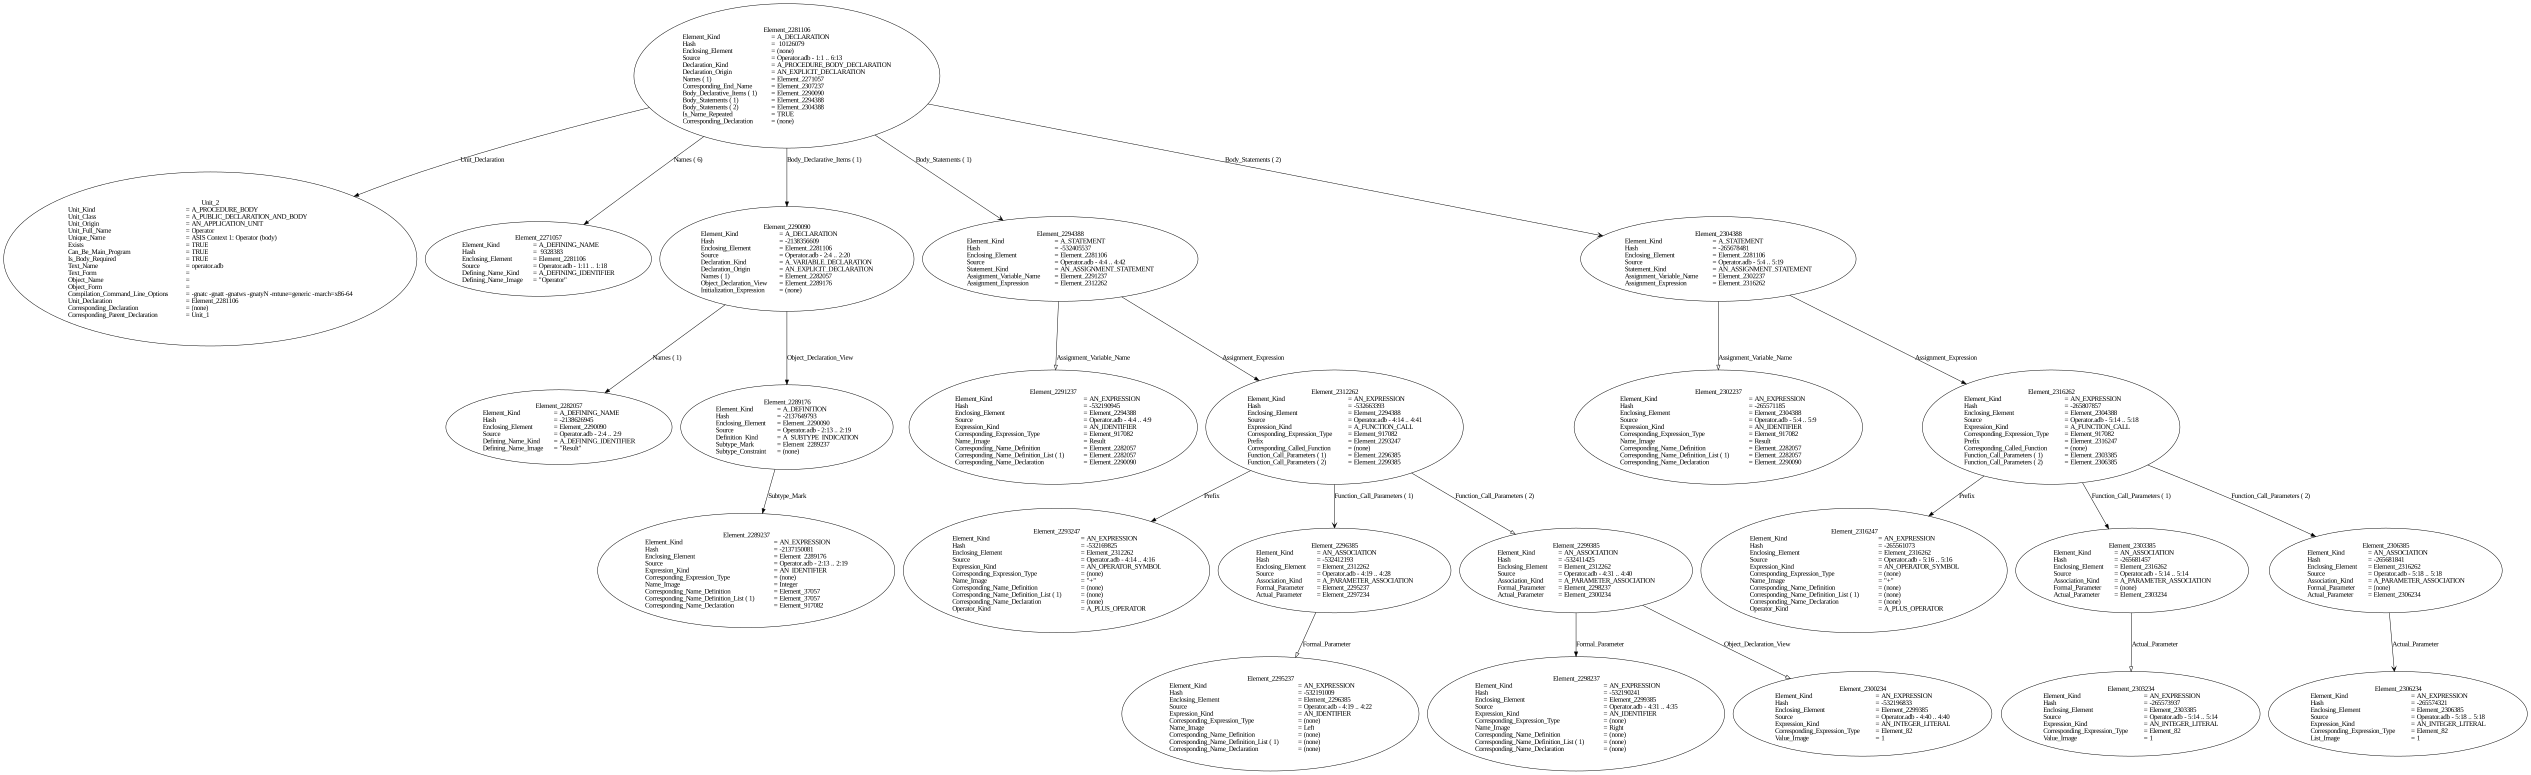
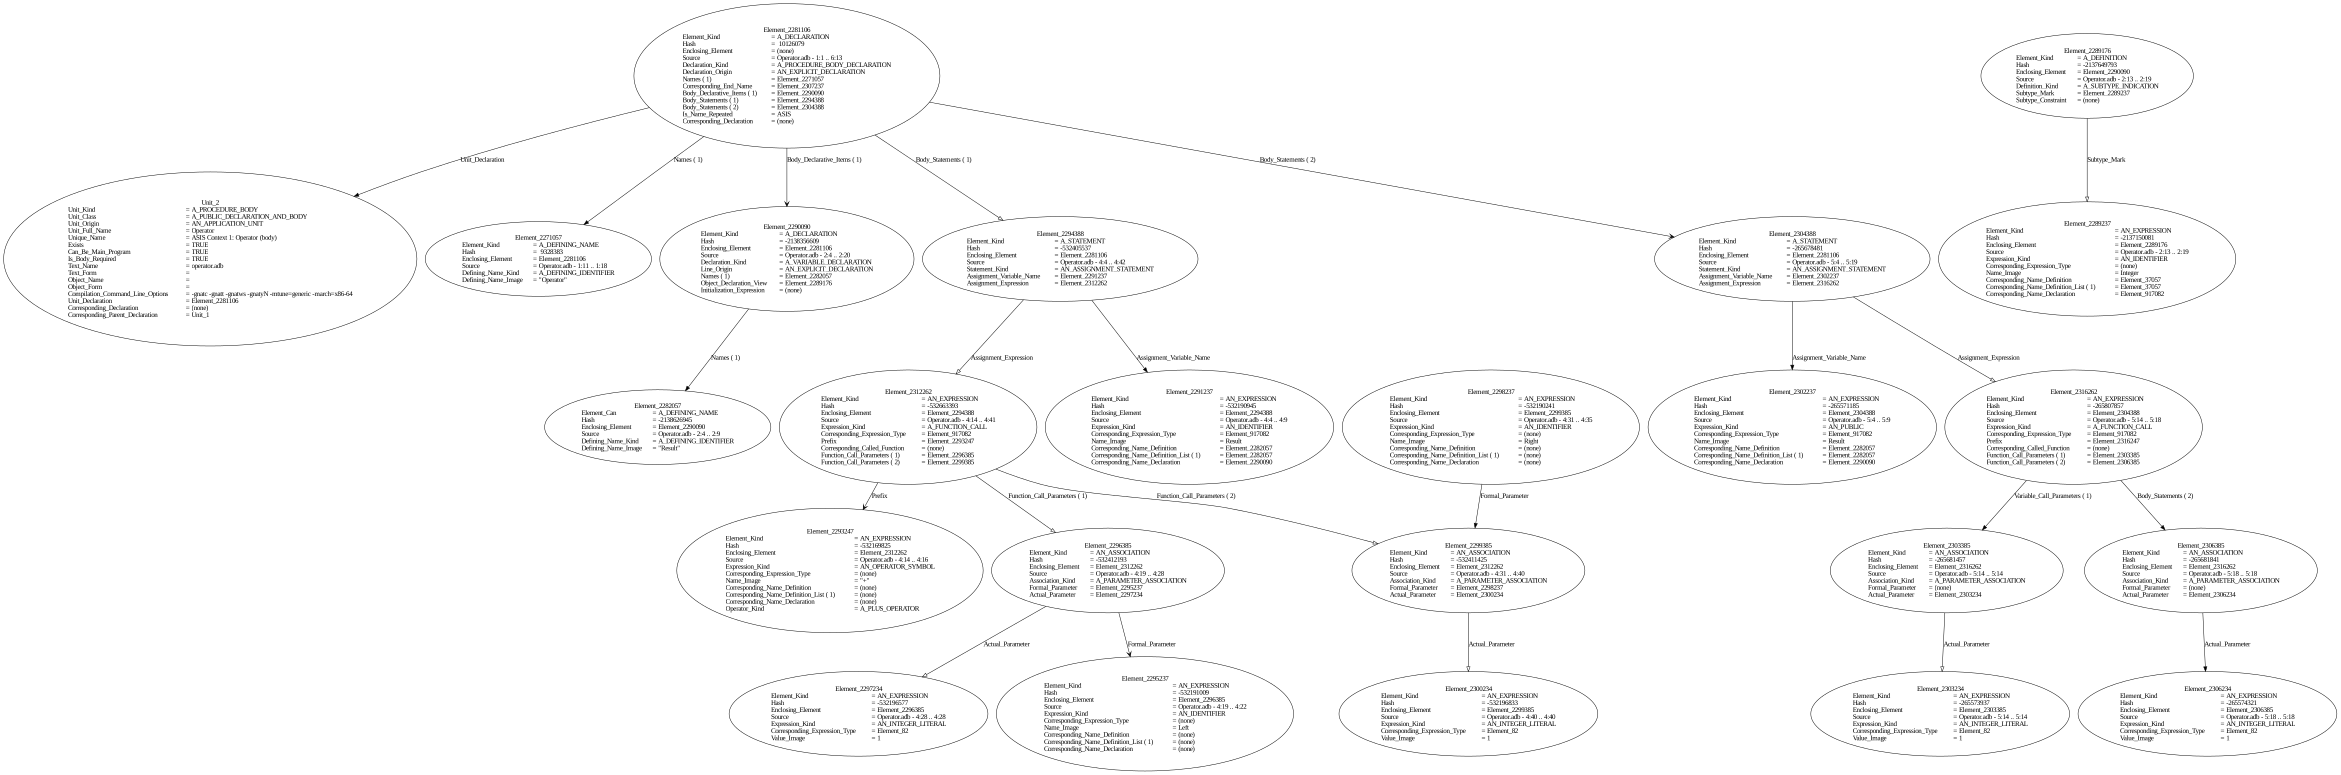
(786, 114) -> (784, 114)
(688, 160) -> (688, 160)
(787, 175) -> (787, 175)
(937, 176) -> (937, 176)
(730, 269) -> (721, 269)
(1057, 333) -> (1118, 334)
(1718, 333) -> (1792, 333)
(1188, 338) -> (991, 335)
(1876, 339) -> (1922, 339)
(787, 346) -> none
(505, 413) -> (602, 413)
(1778, 427) -> (1846, 427)
(769, 489) -> (2087, 158)
(1203, 495) -> (872, 494)
(2131, 496) -> (2053, 496)
(2271, 496) -> (2165, 496)
(1335, 504) -> (1014, 503)
(1854, 570) -> none
(1576, 632) -> (1479, 504)
(1307, 633) -> (1124, 632)
(2392, 640) -> (2204, 640)
(1757, 645) -> (1492, 645)
none -> (859, 714)
(2328, 738) -> (2140, 738)
